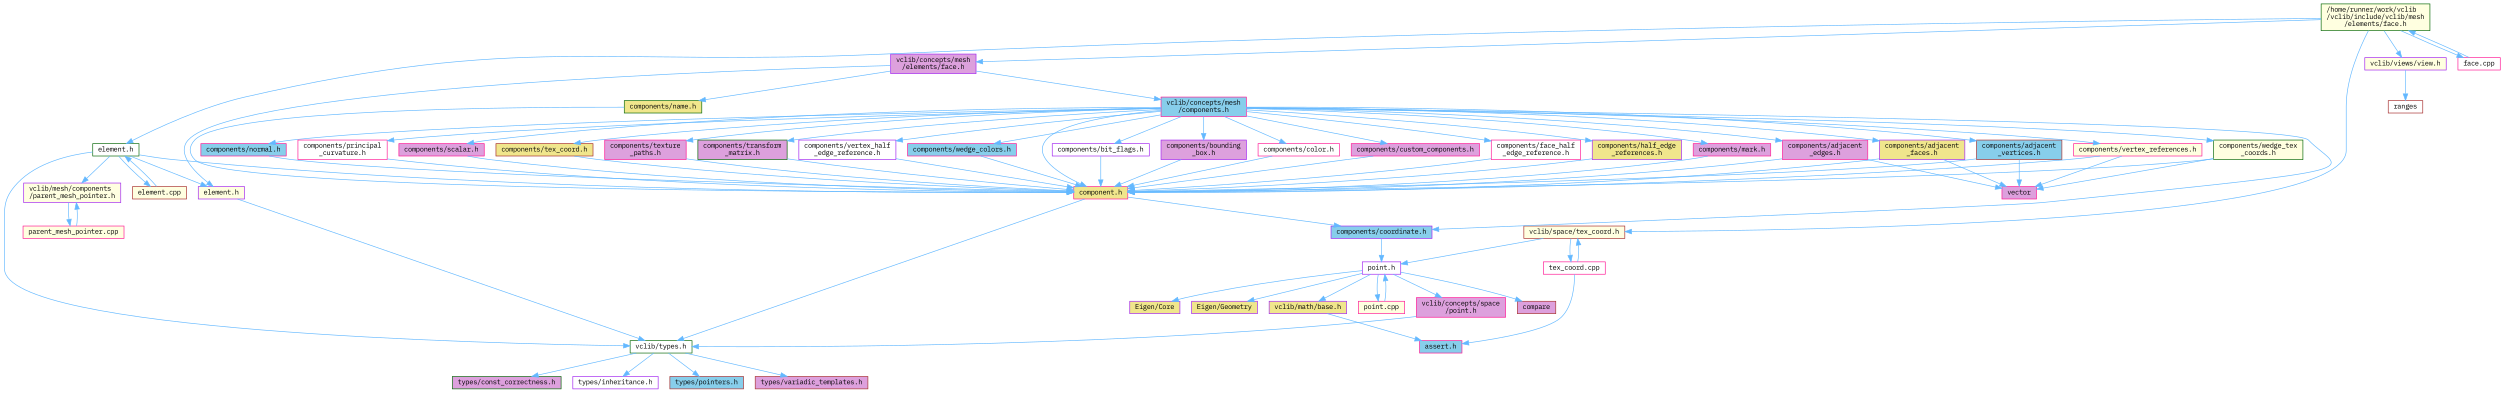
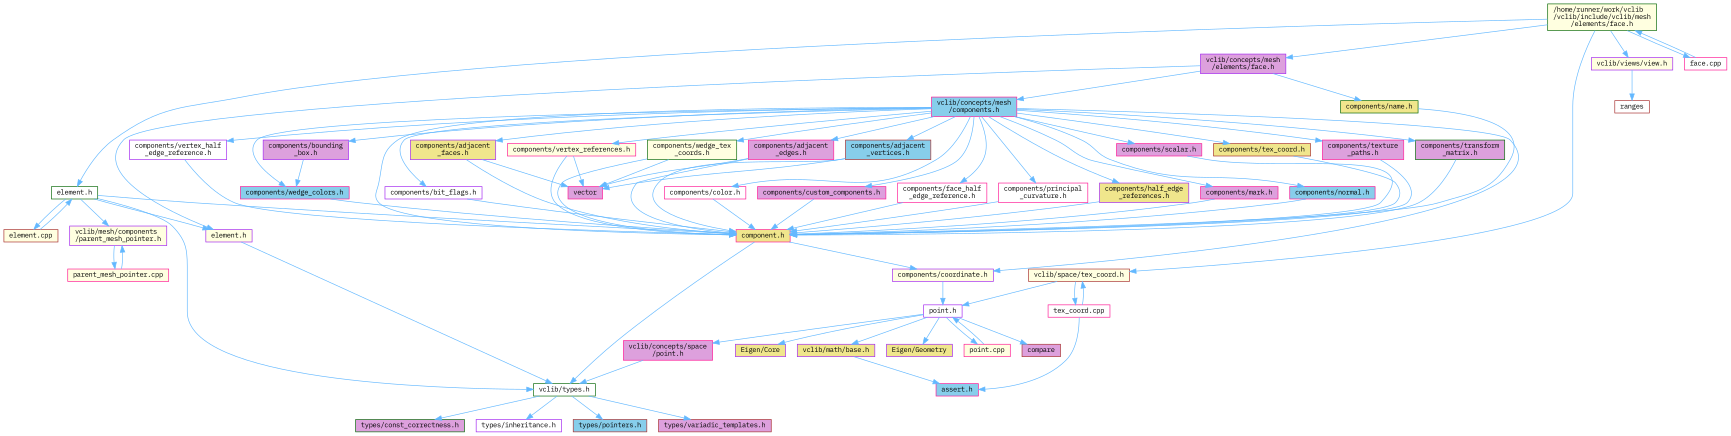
(1151, 172) -> (301, 170)
(1382, 232) -> (943, 275)
